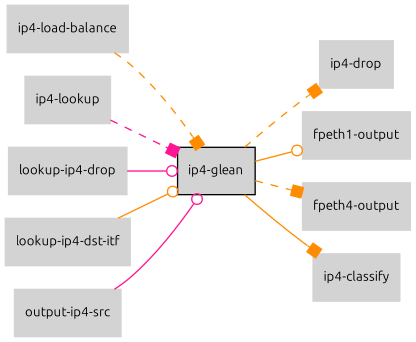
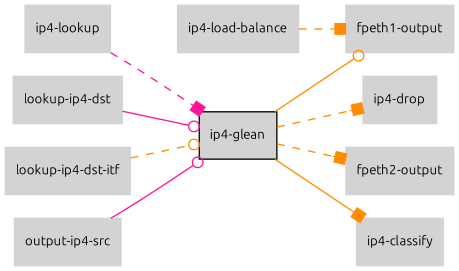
(157, 91) -> (315, 29)
(68, 171) -> (68, 100)
(143, 206) -> (160, 152)
(356, 206) -> (400, 171)
